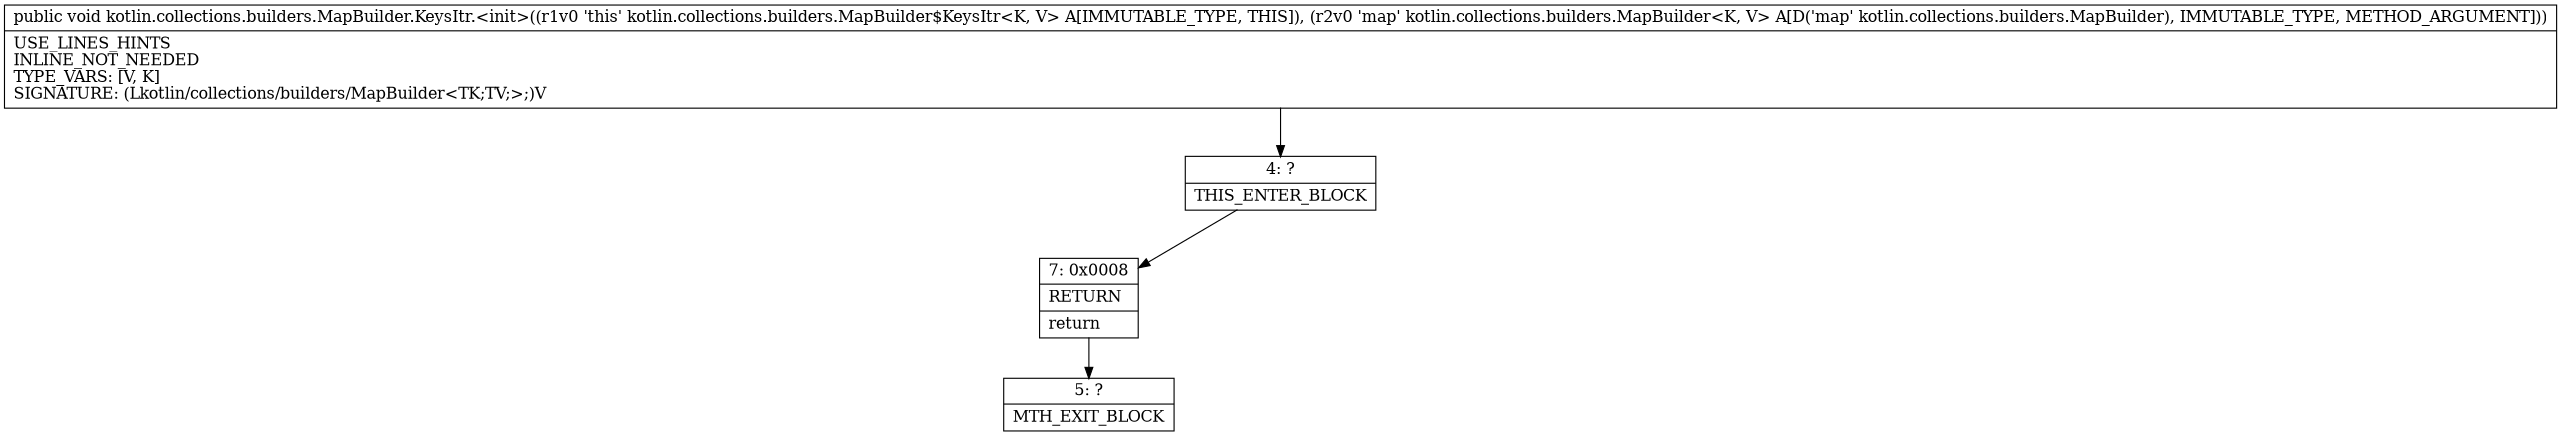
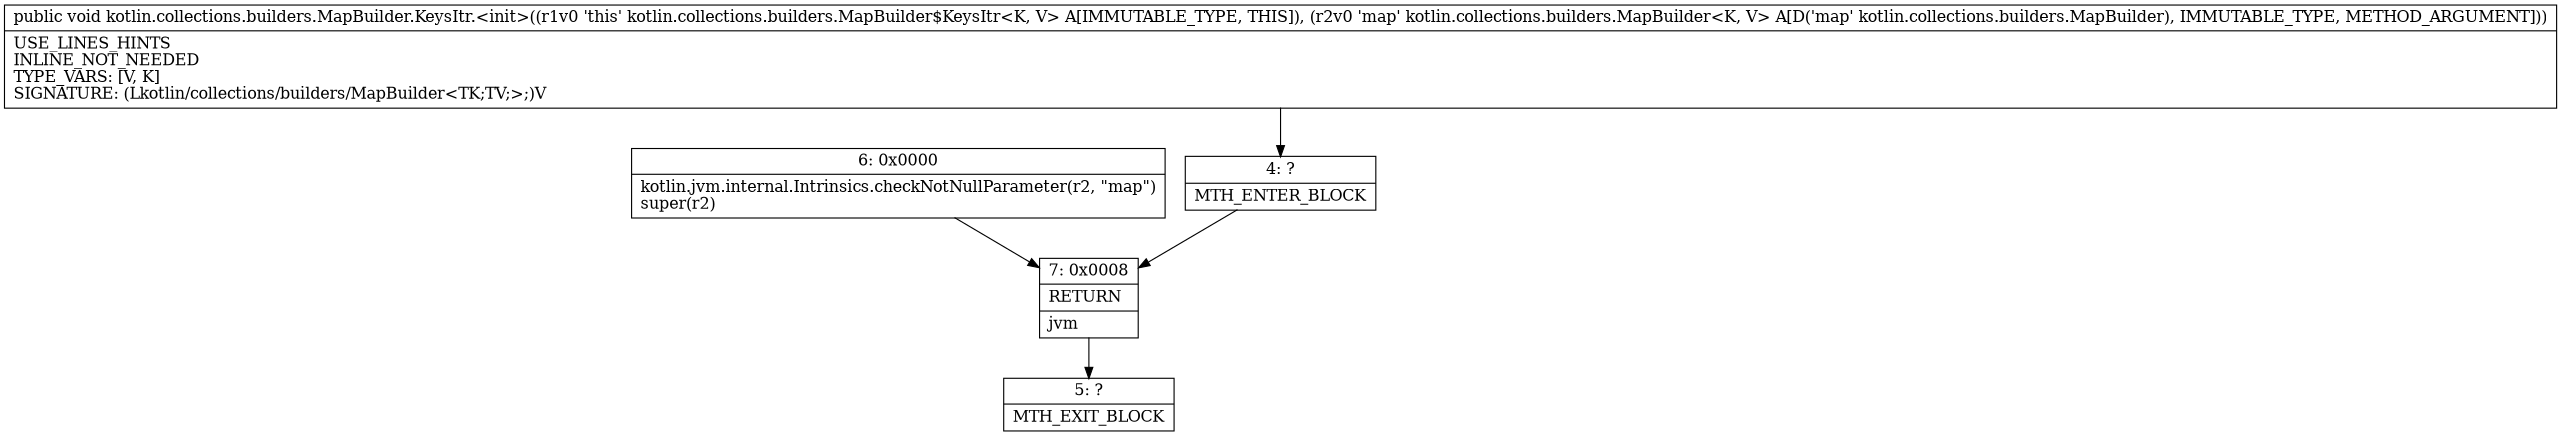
none -> (898, 183)
(1281, 196) -> (1281, 196)
(1074, 324) -> (1064, 324)
